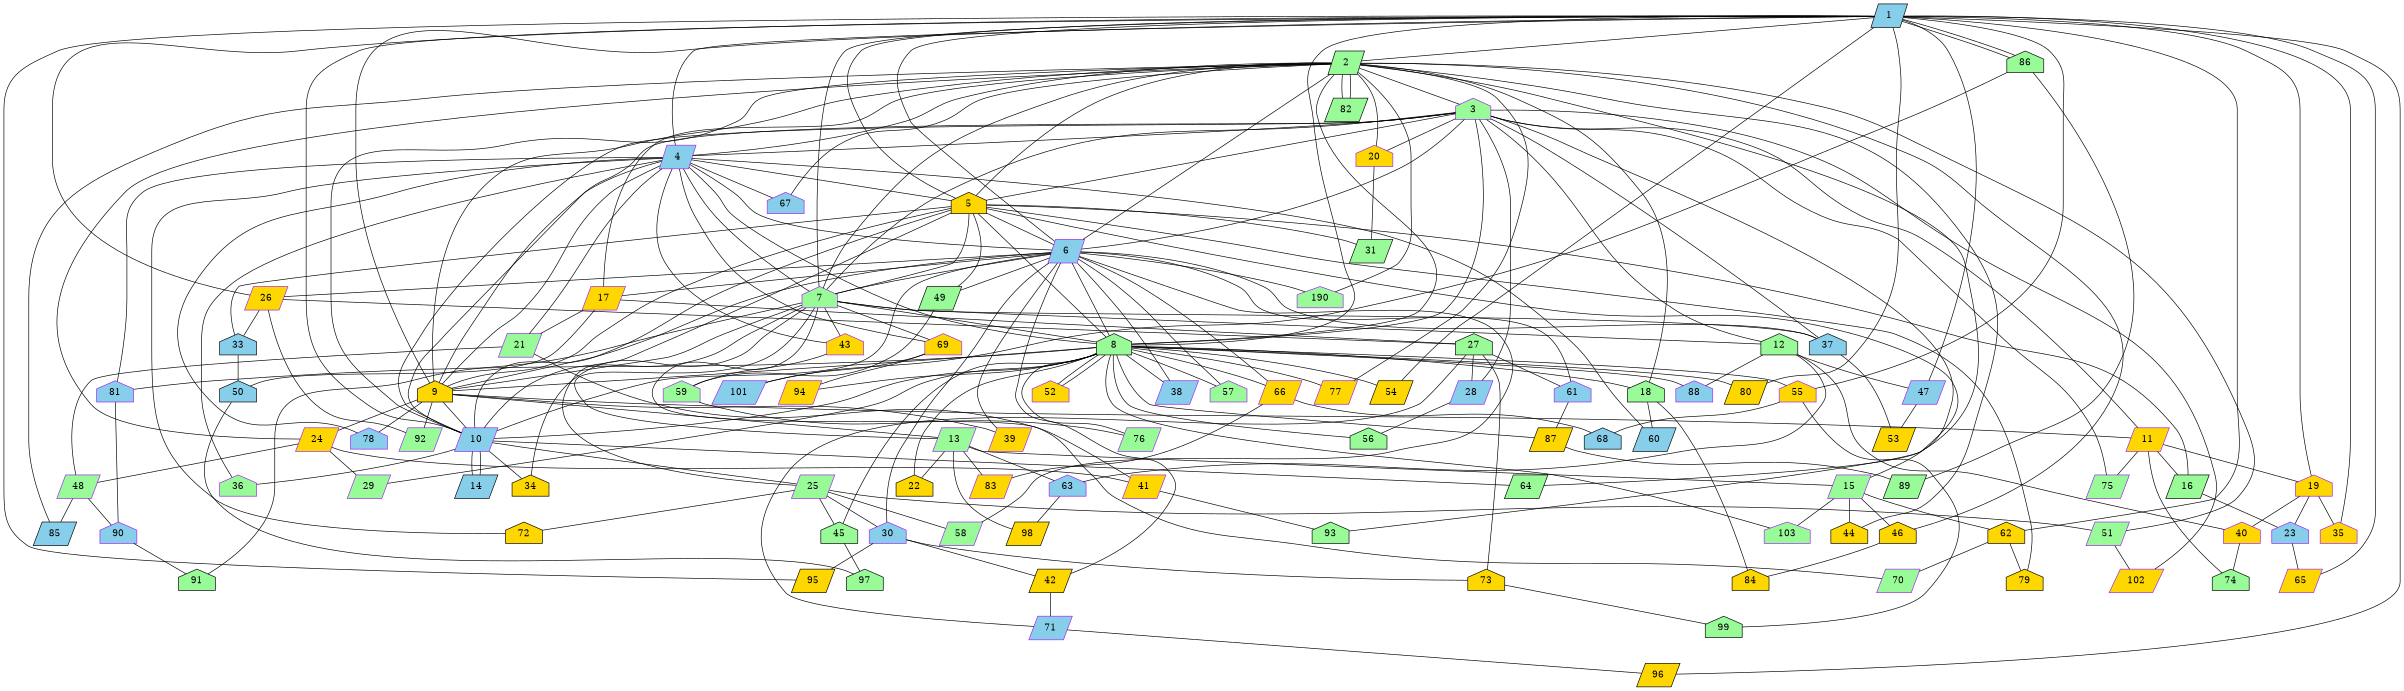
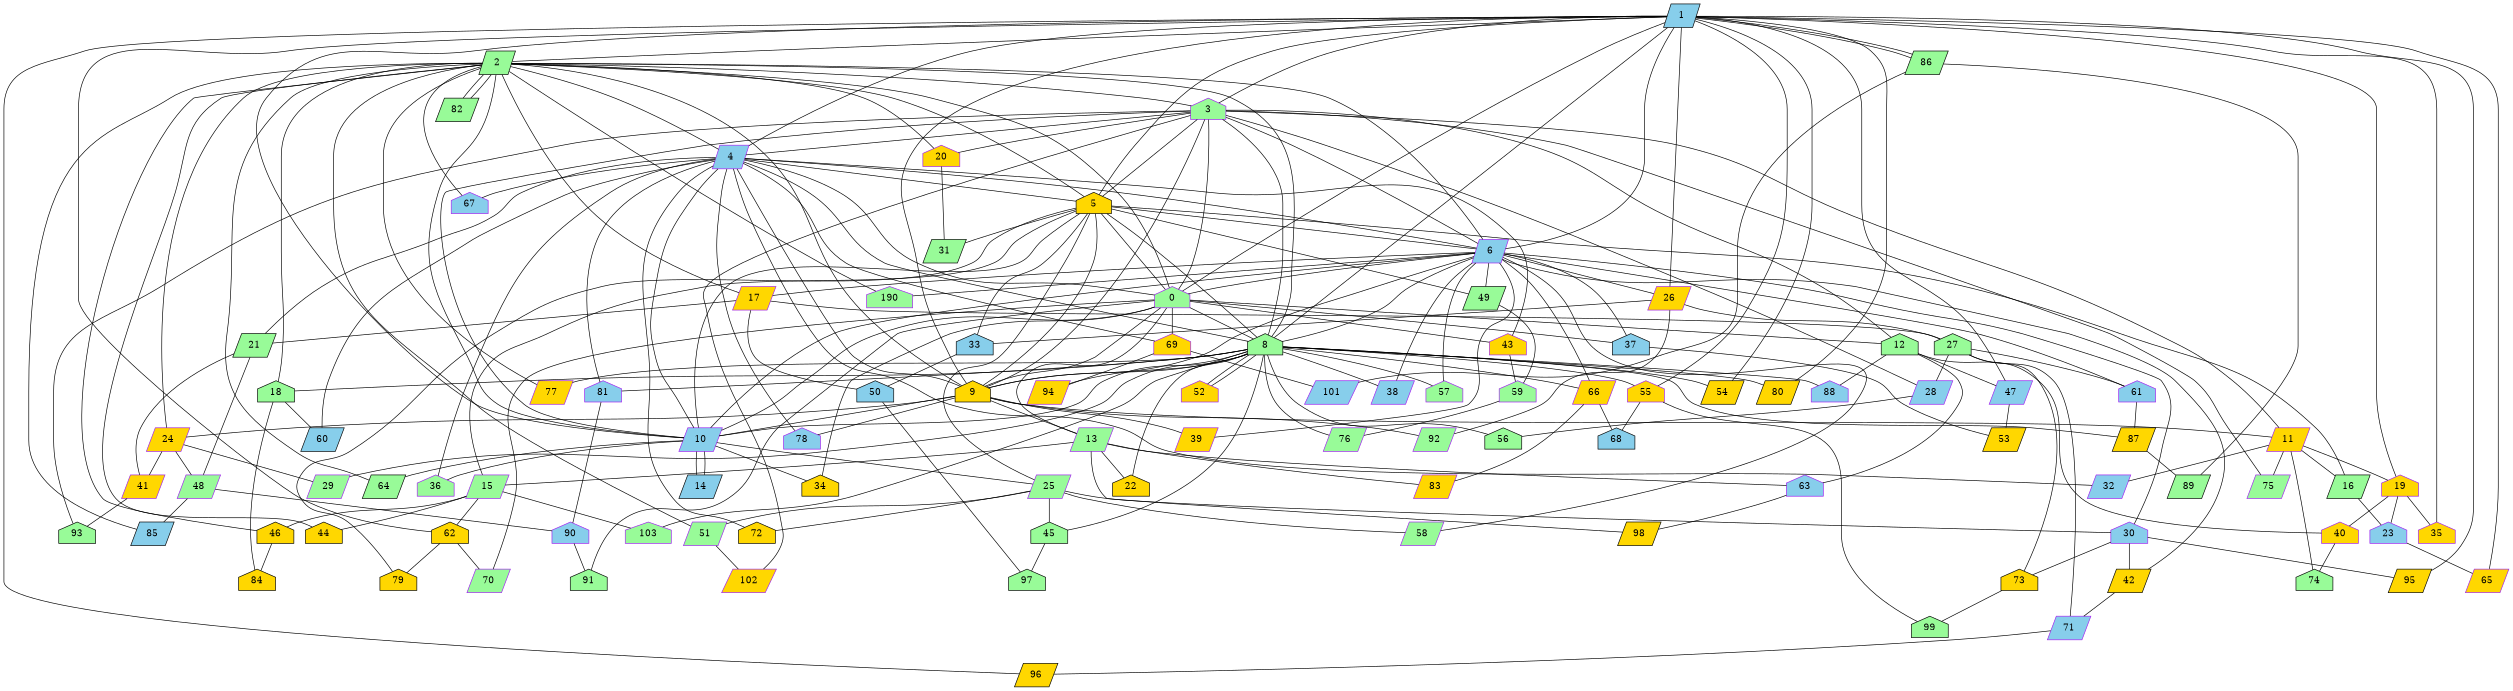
(2025, 63) -> (1927, 63)
(1667, 228) -> (1402, 37)
(820, 298) -> (1172, 298)
(520, 345) -> (254, 345)
none -> (2109, 487)
